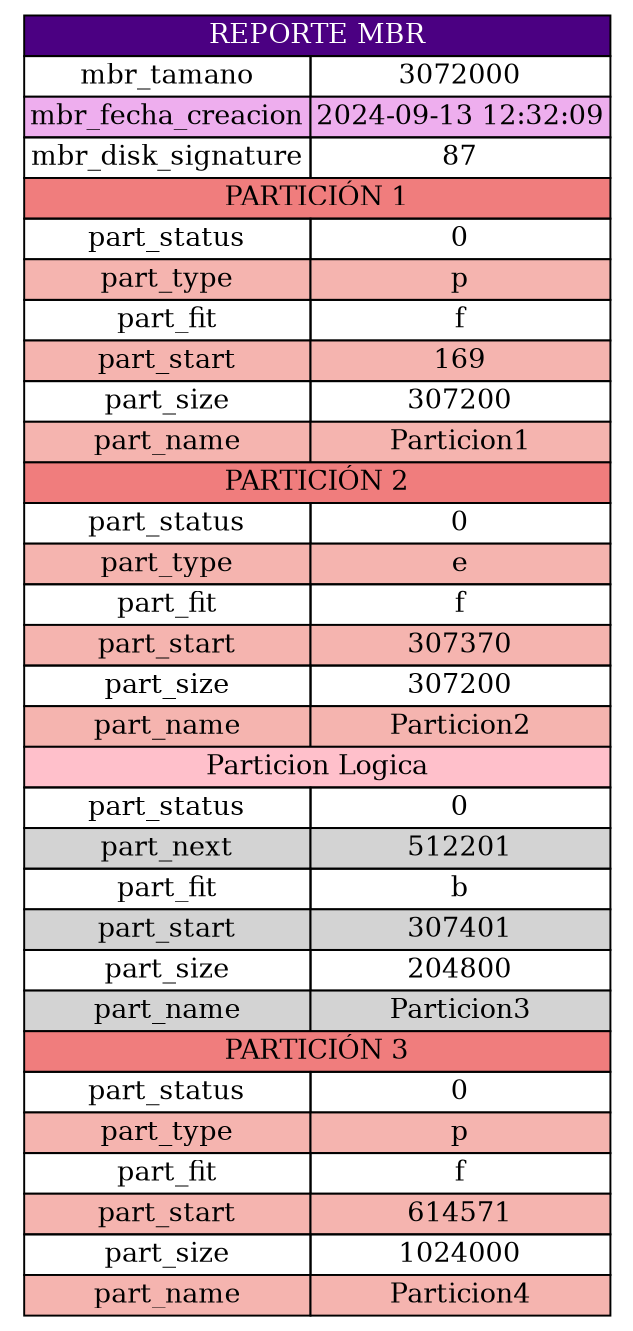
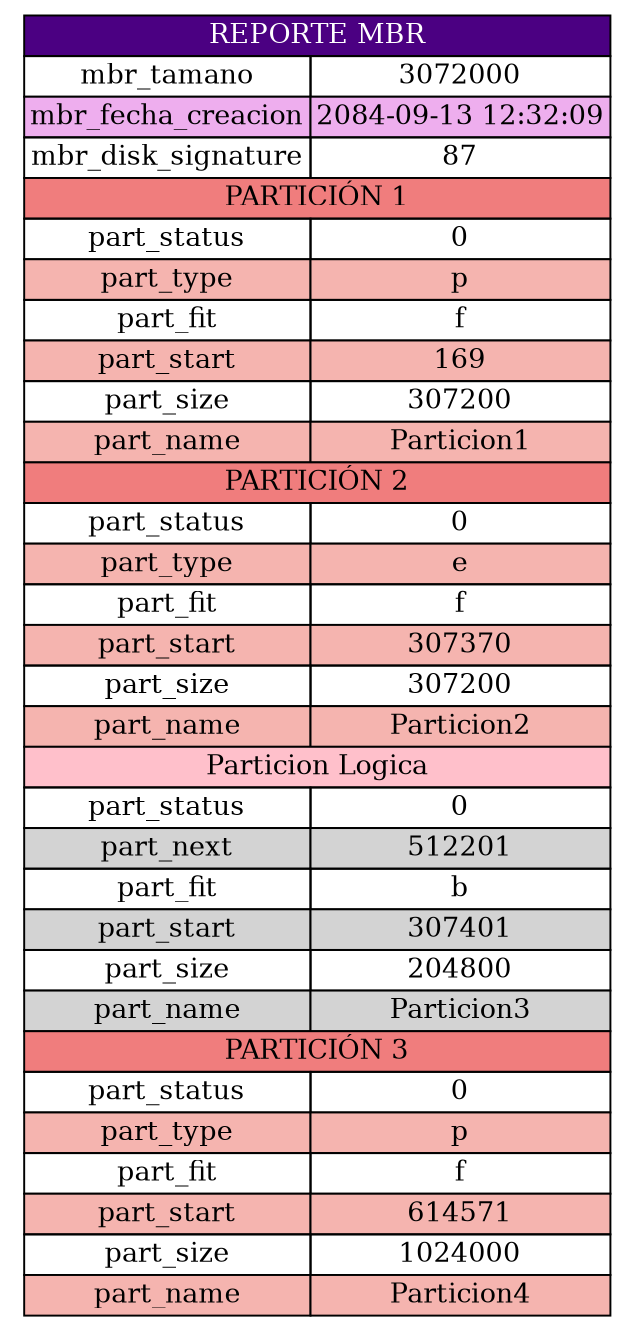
(460, 116) -> (460, 116)
